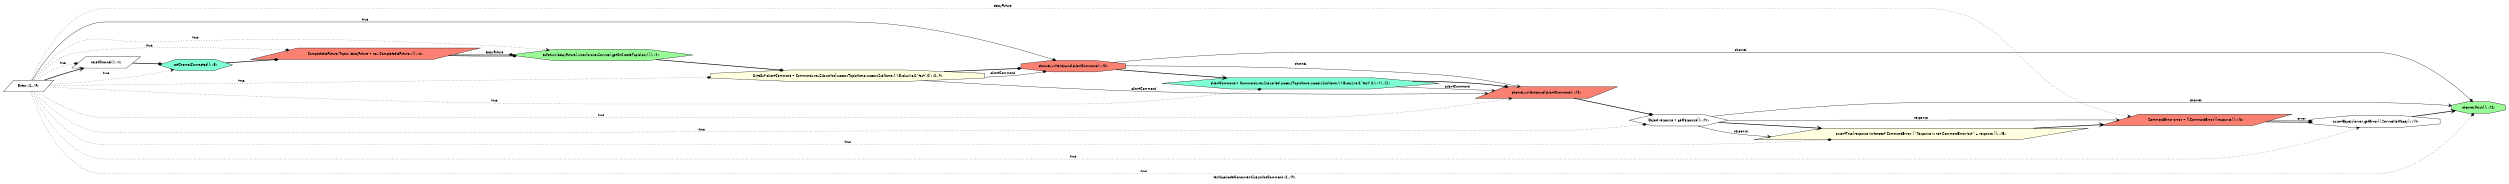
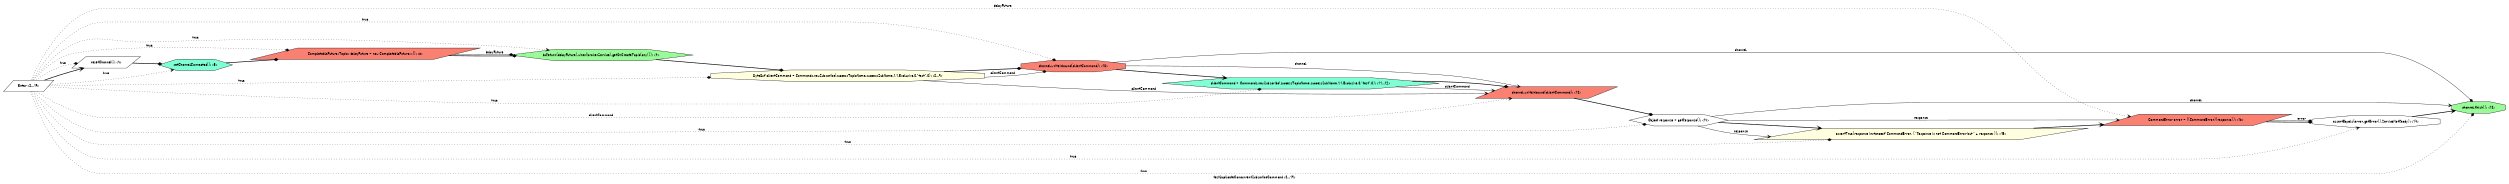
(532, 22) -> (532, 22)
(601, 115) -> (601, 115)
